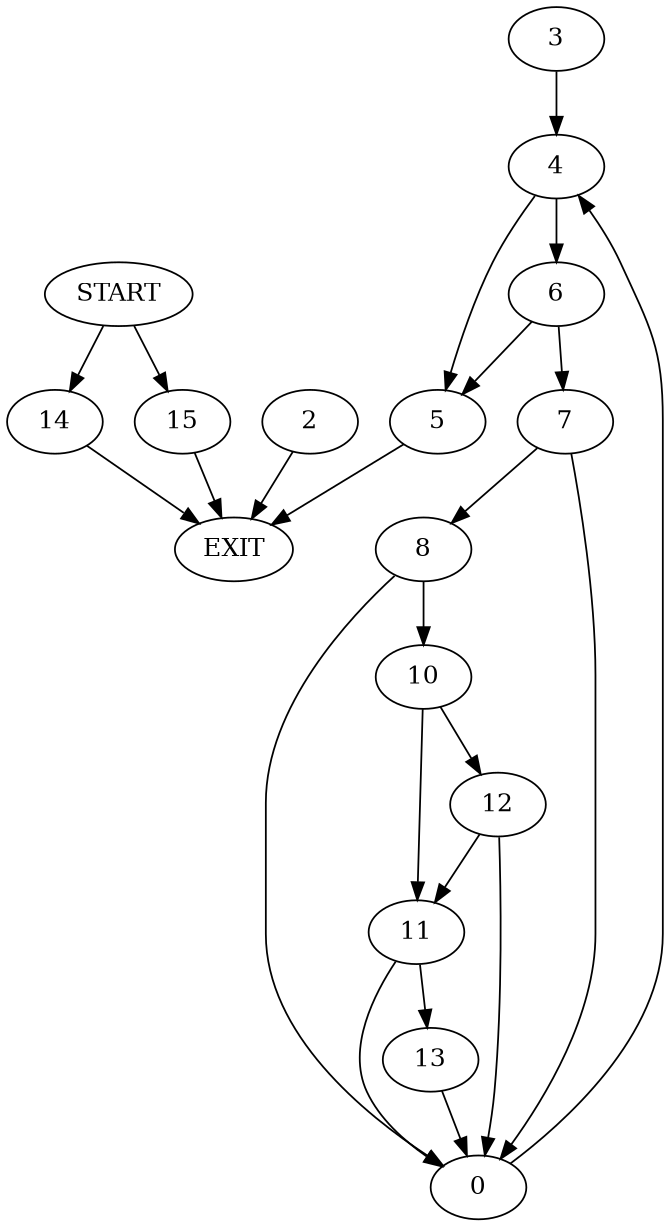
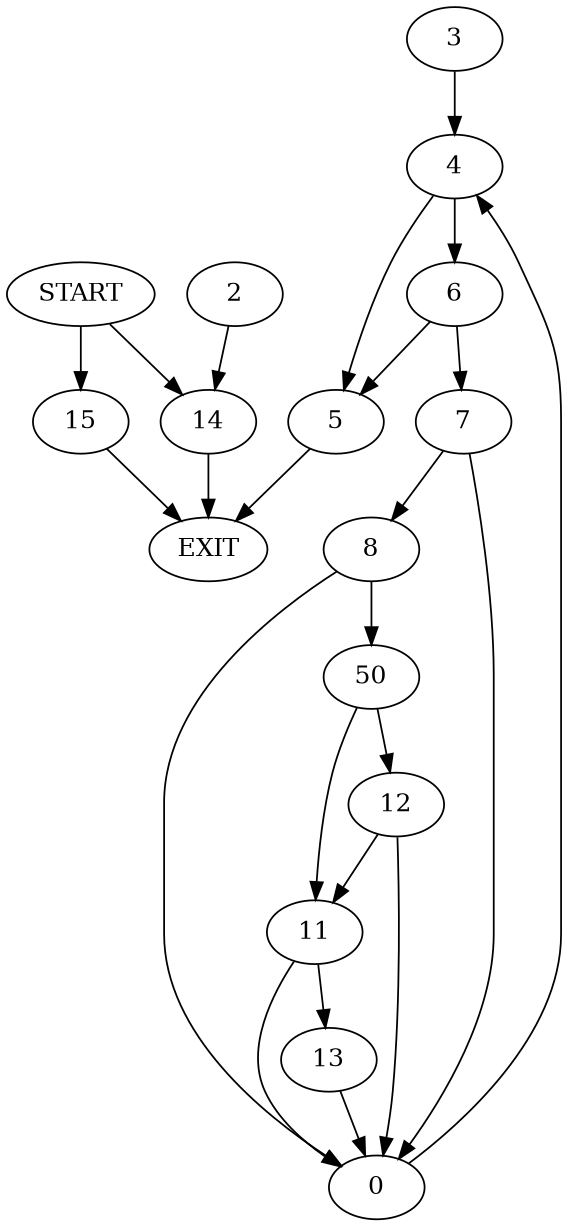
(277, 478) -> (224, 349)
(424, 677) -> (371, 677)
